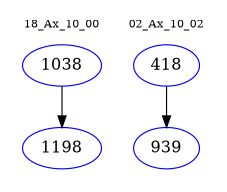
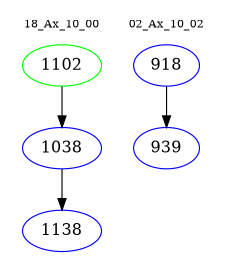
none -> (62, 65)
(167, 65) -> (167, 65)
(62, 148) -> (62, 231)
